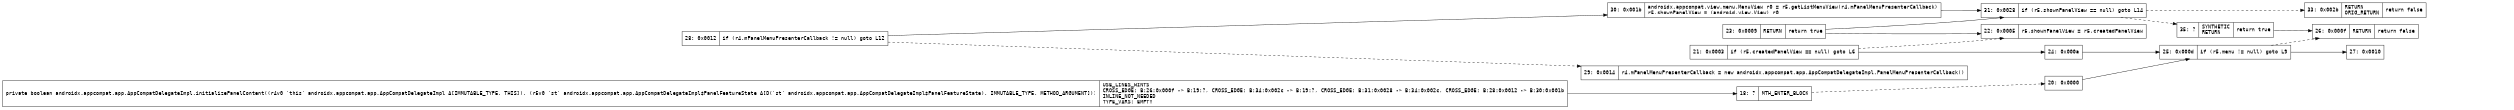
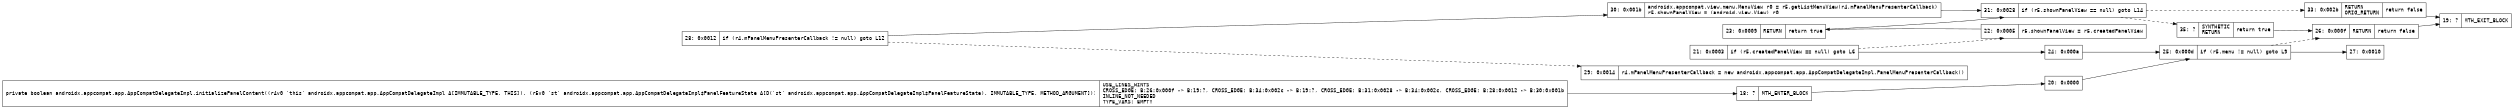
none -> (2476, 21)
(1901, 34) -> (1905, 29)
(1926, 88) -> (1926, 88)
